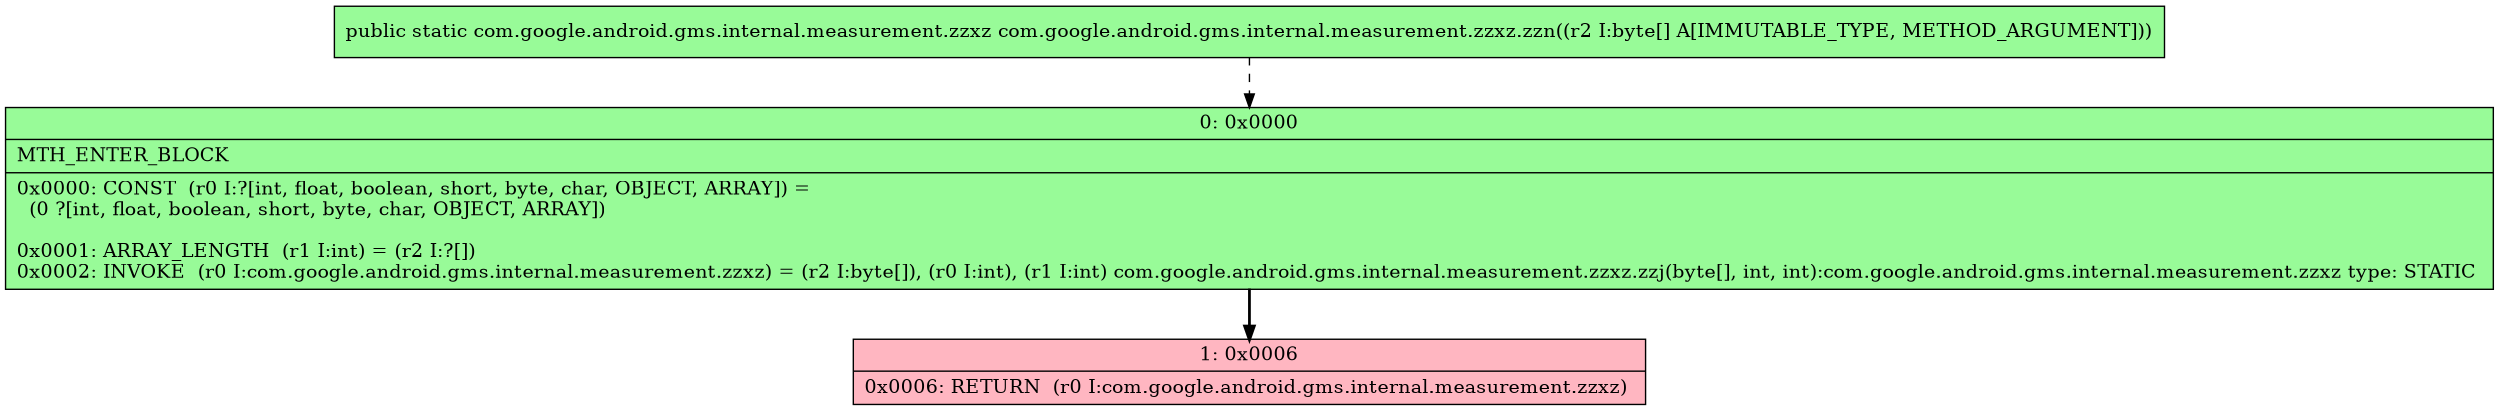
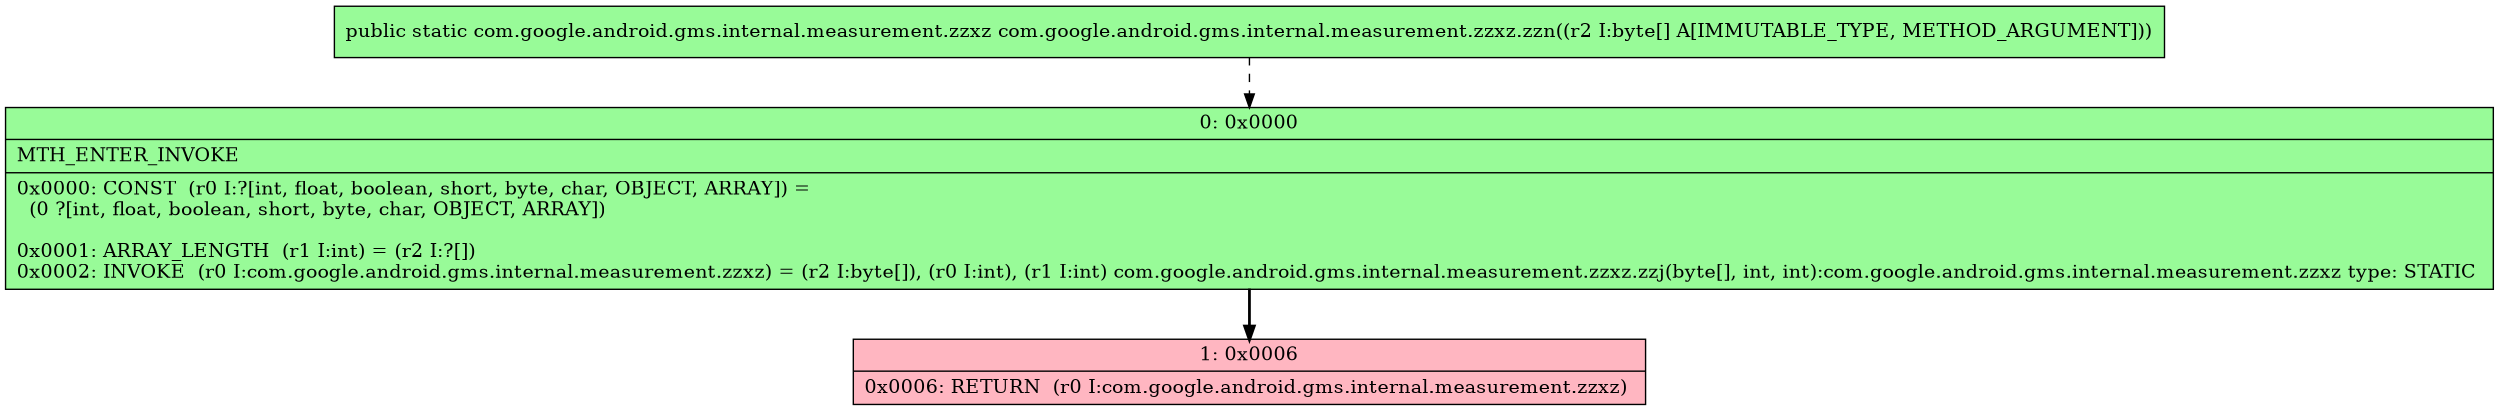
(123, 155) -> (128, 155)
